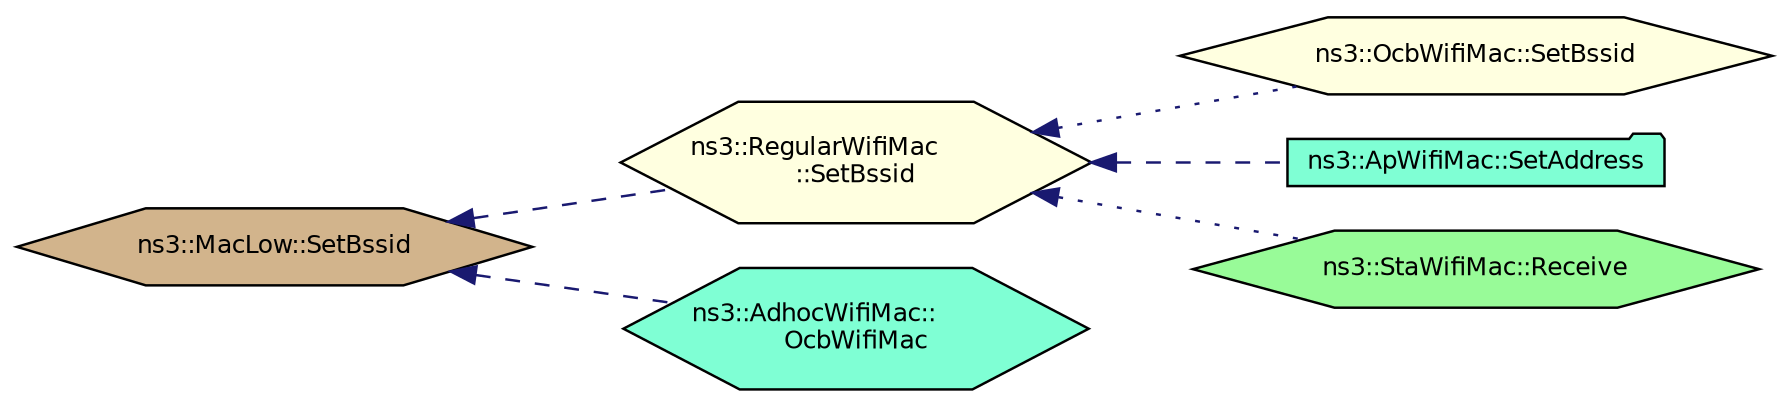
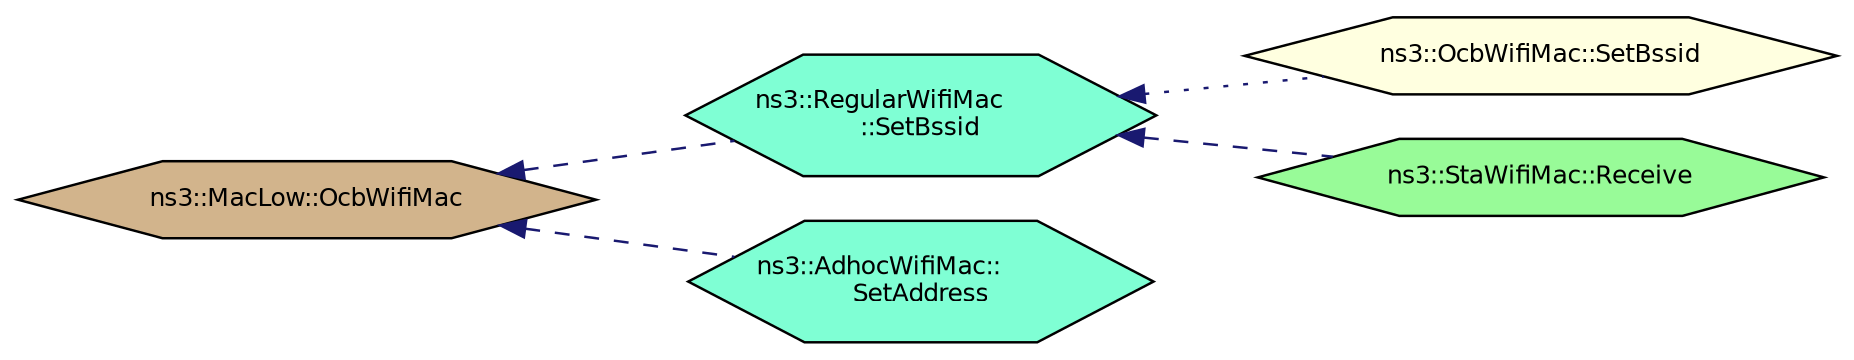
(856, 163) -> (921, 115)
(1476, 163) -> none
(1180, 218) -> (1238, 147)
(275, 247) -> (307, 200)
(856, 329) -> (921, 282)
